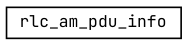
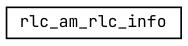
(94, 23) -> (94, 23)
